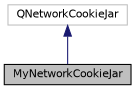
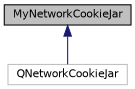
(68, 50) -> (68, 50)
